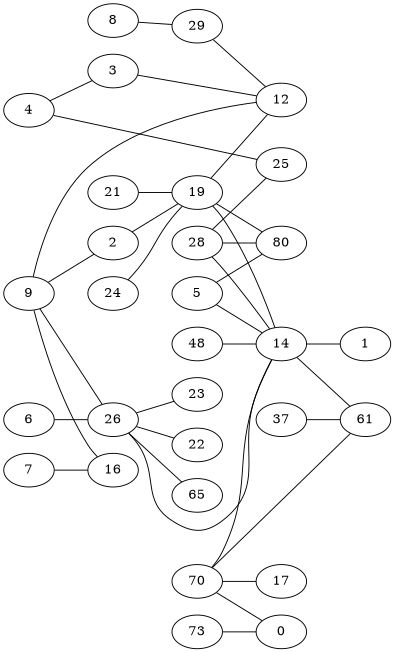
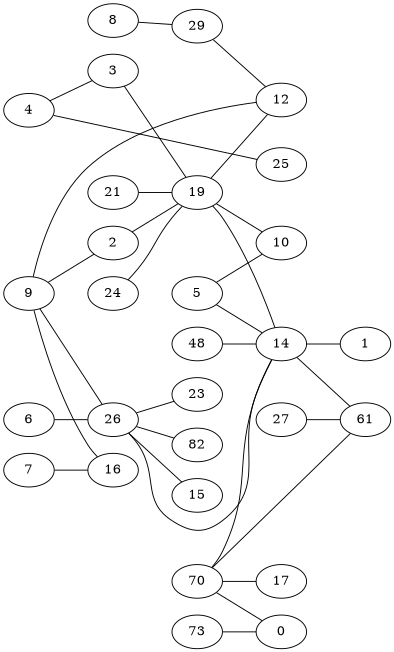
(197, 86) -> (149, 123)
(197, 243) -> none
(281, 243) -> (281, 243)
(281, 420) -> (281, 420)
(197, 445) -> (197, 445)
(197, 495) -> (197, 495)
